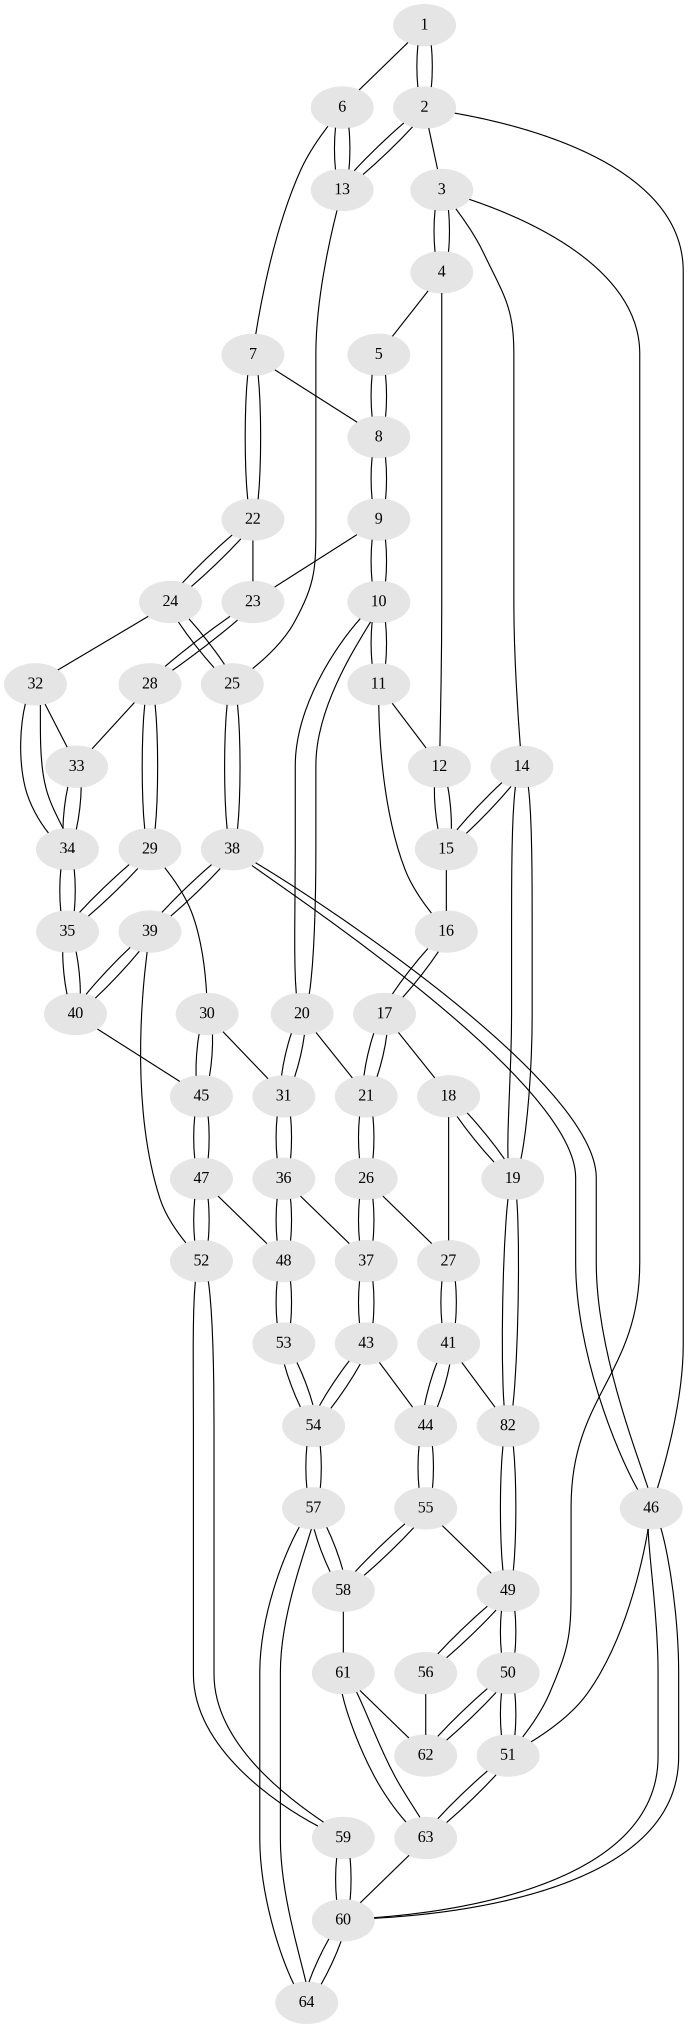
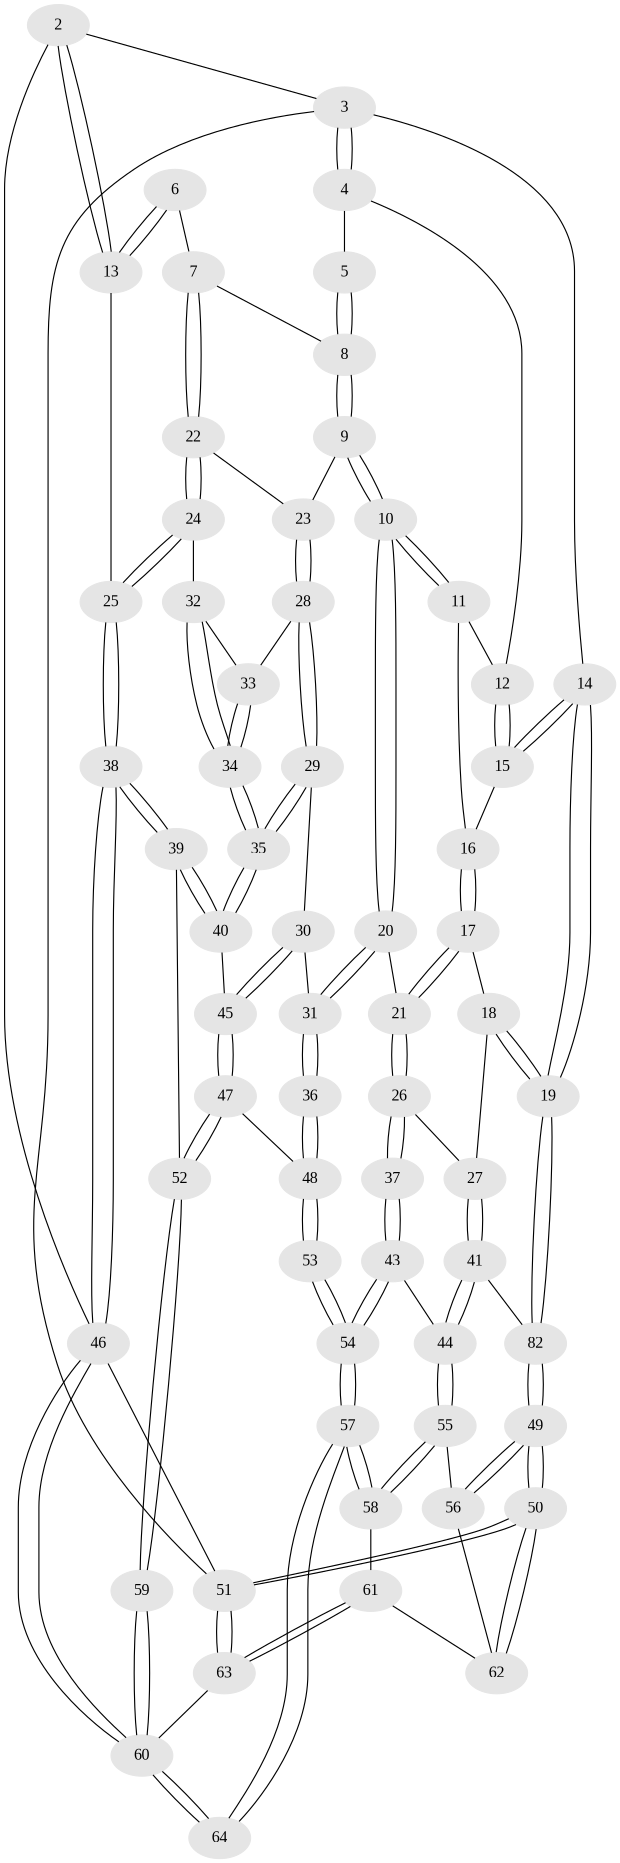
(425, 25) -> none
(325, 1220) -> none
(467, 1549) -> (449, 1467)
